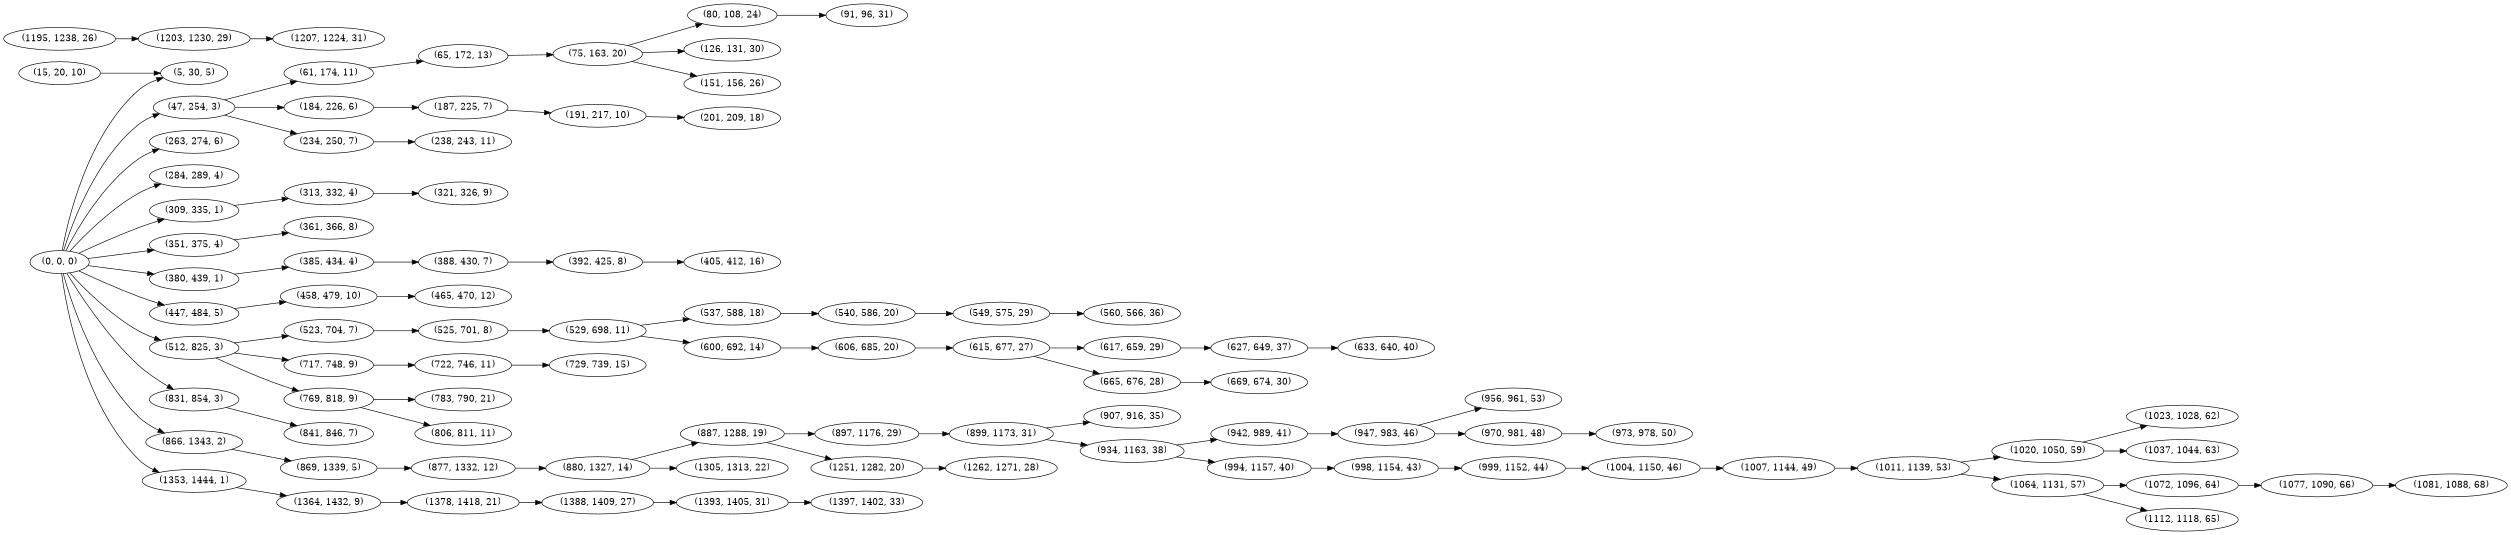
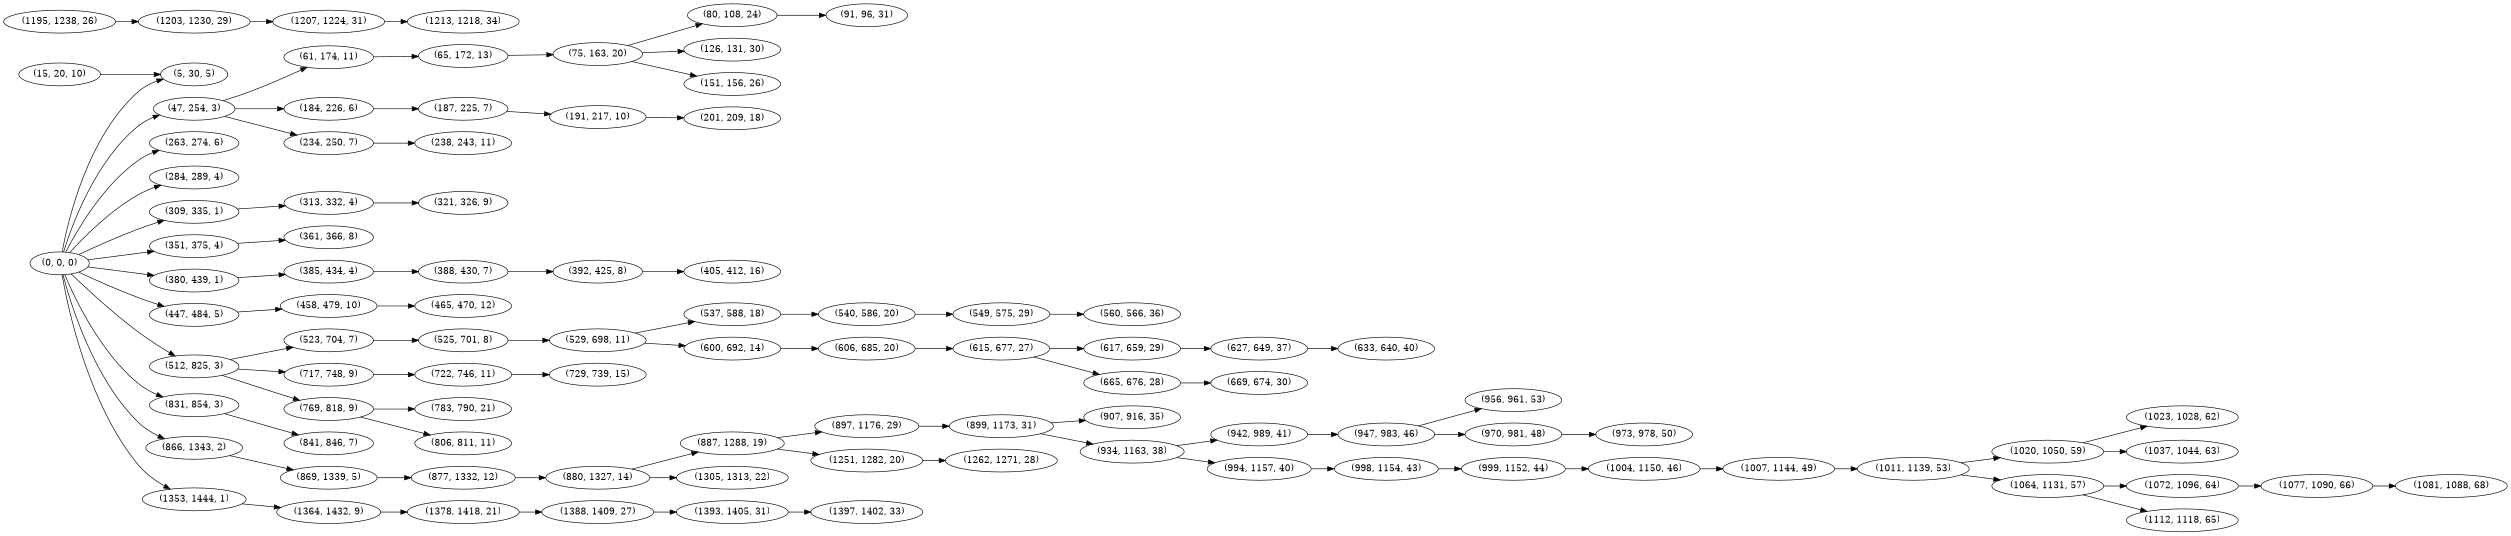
none -> (463, 22)
